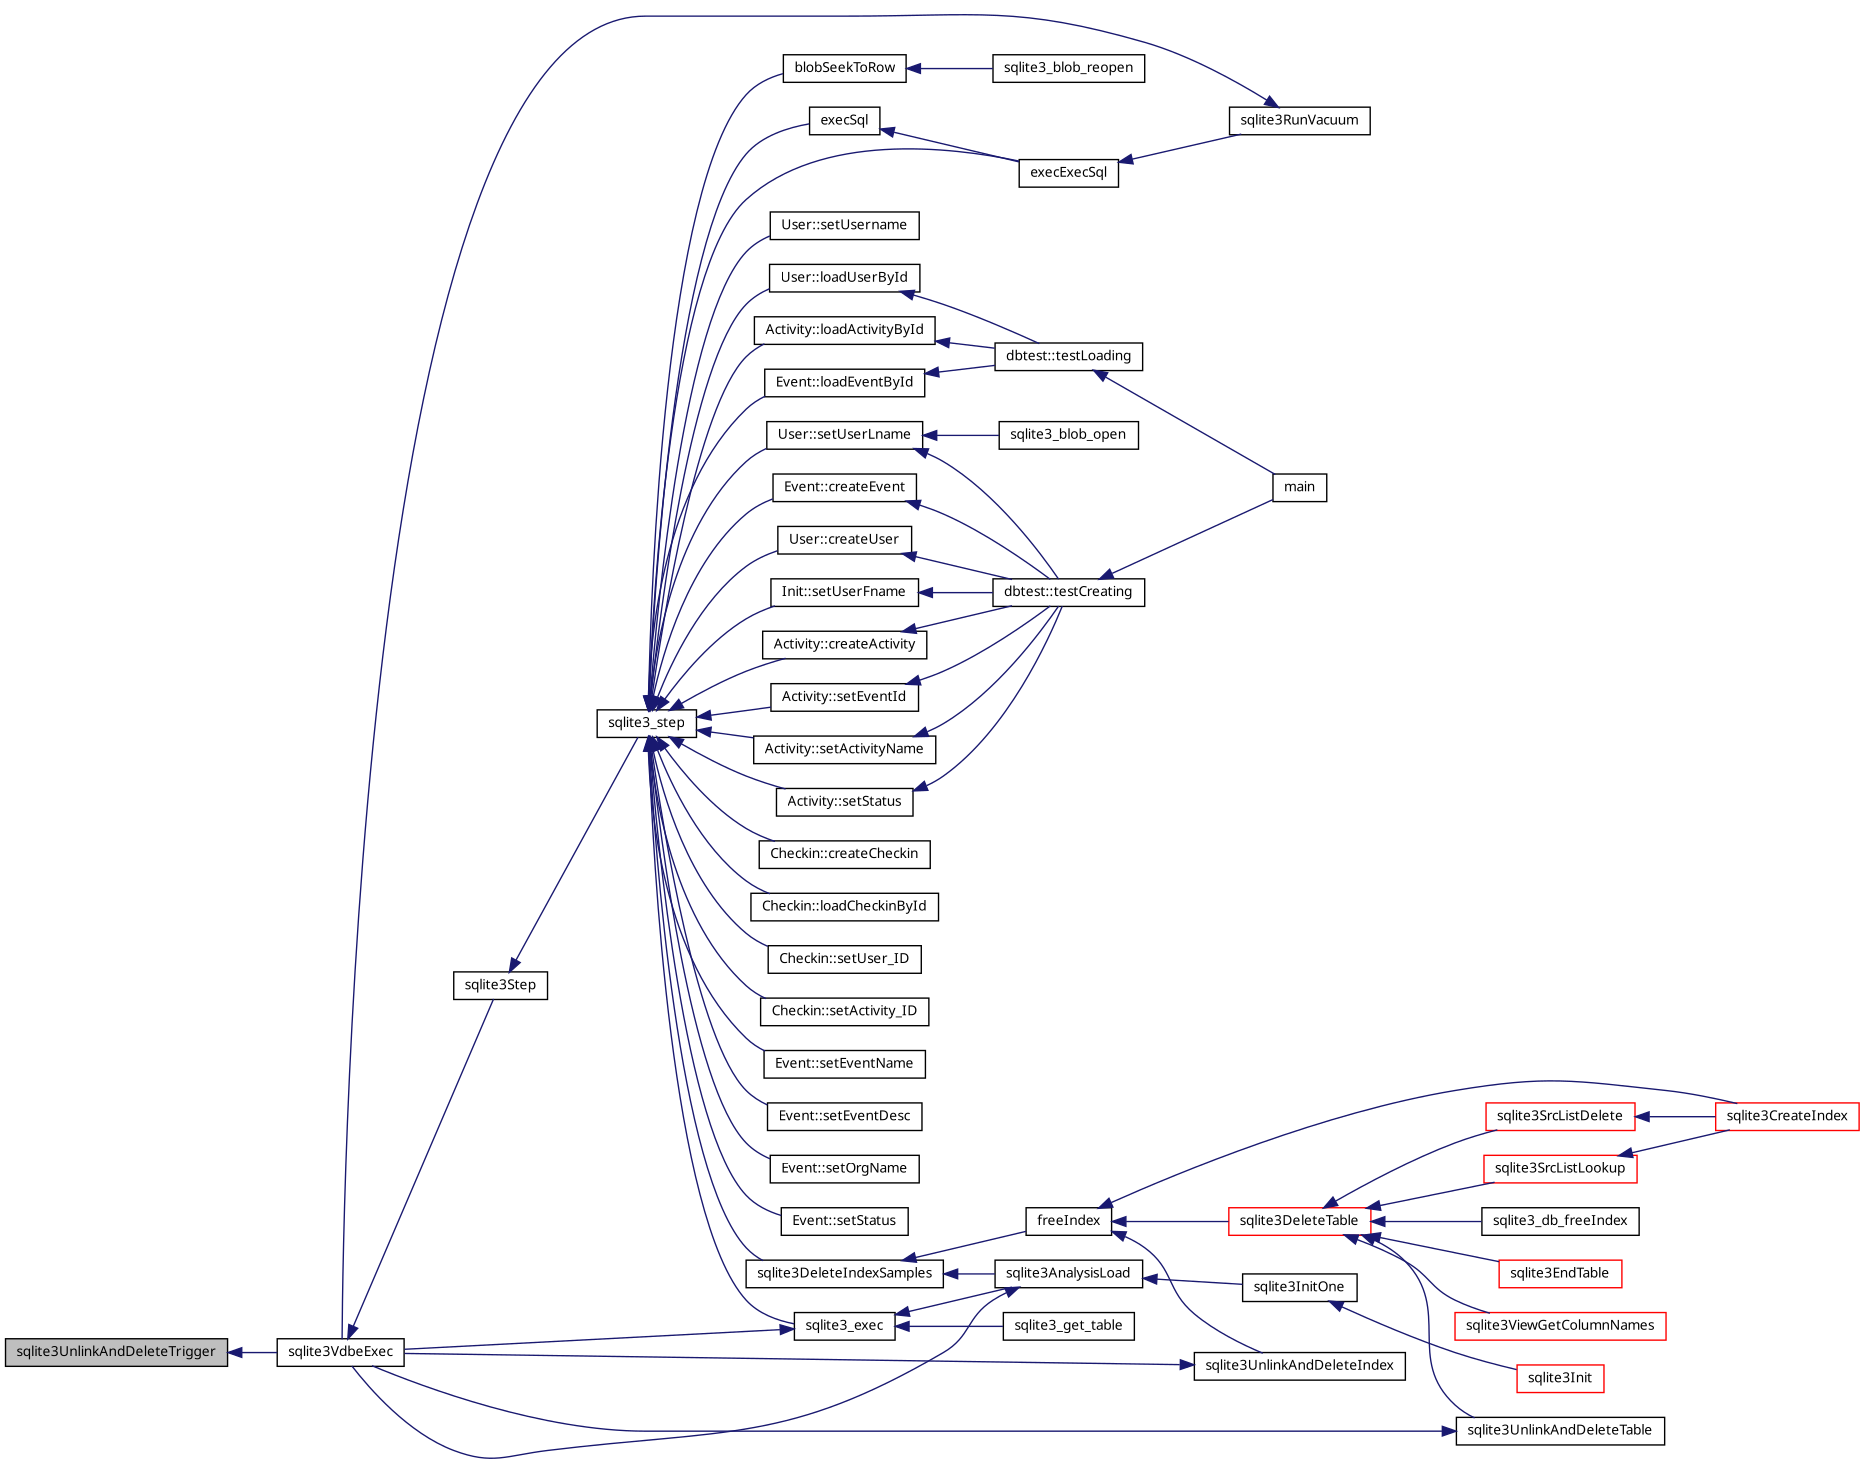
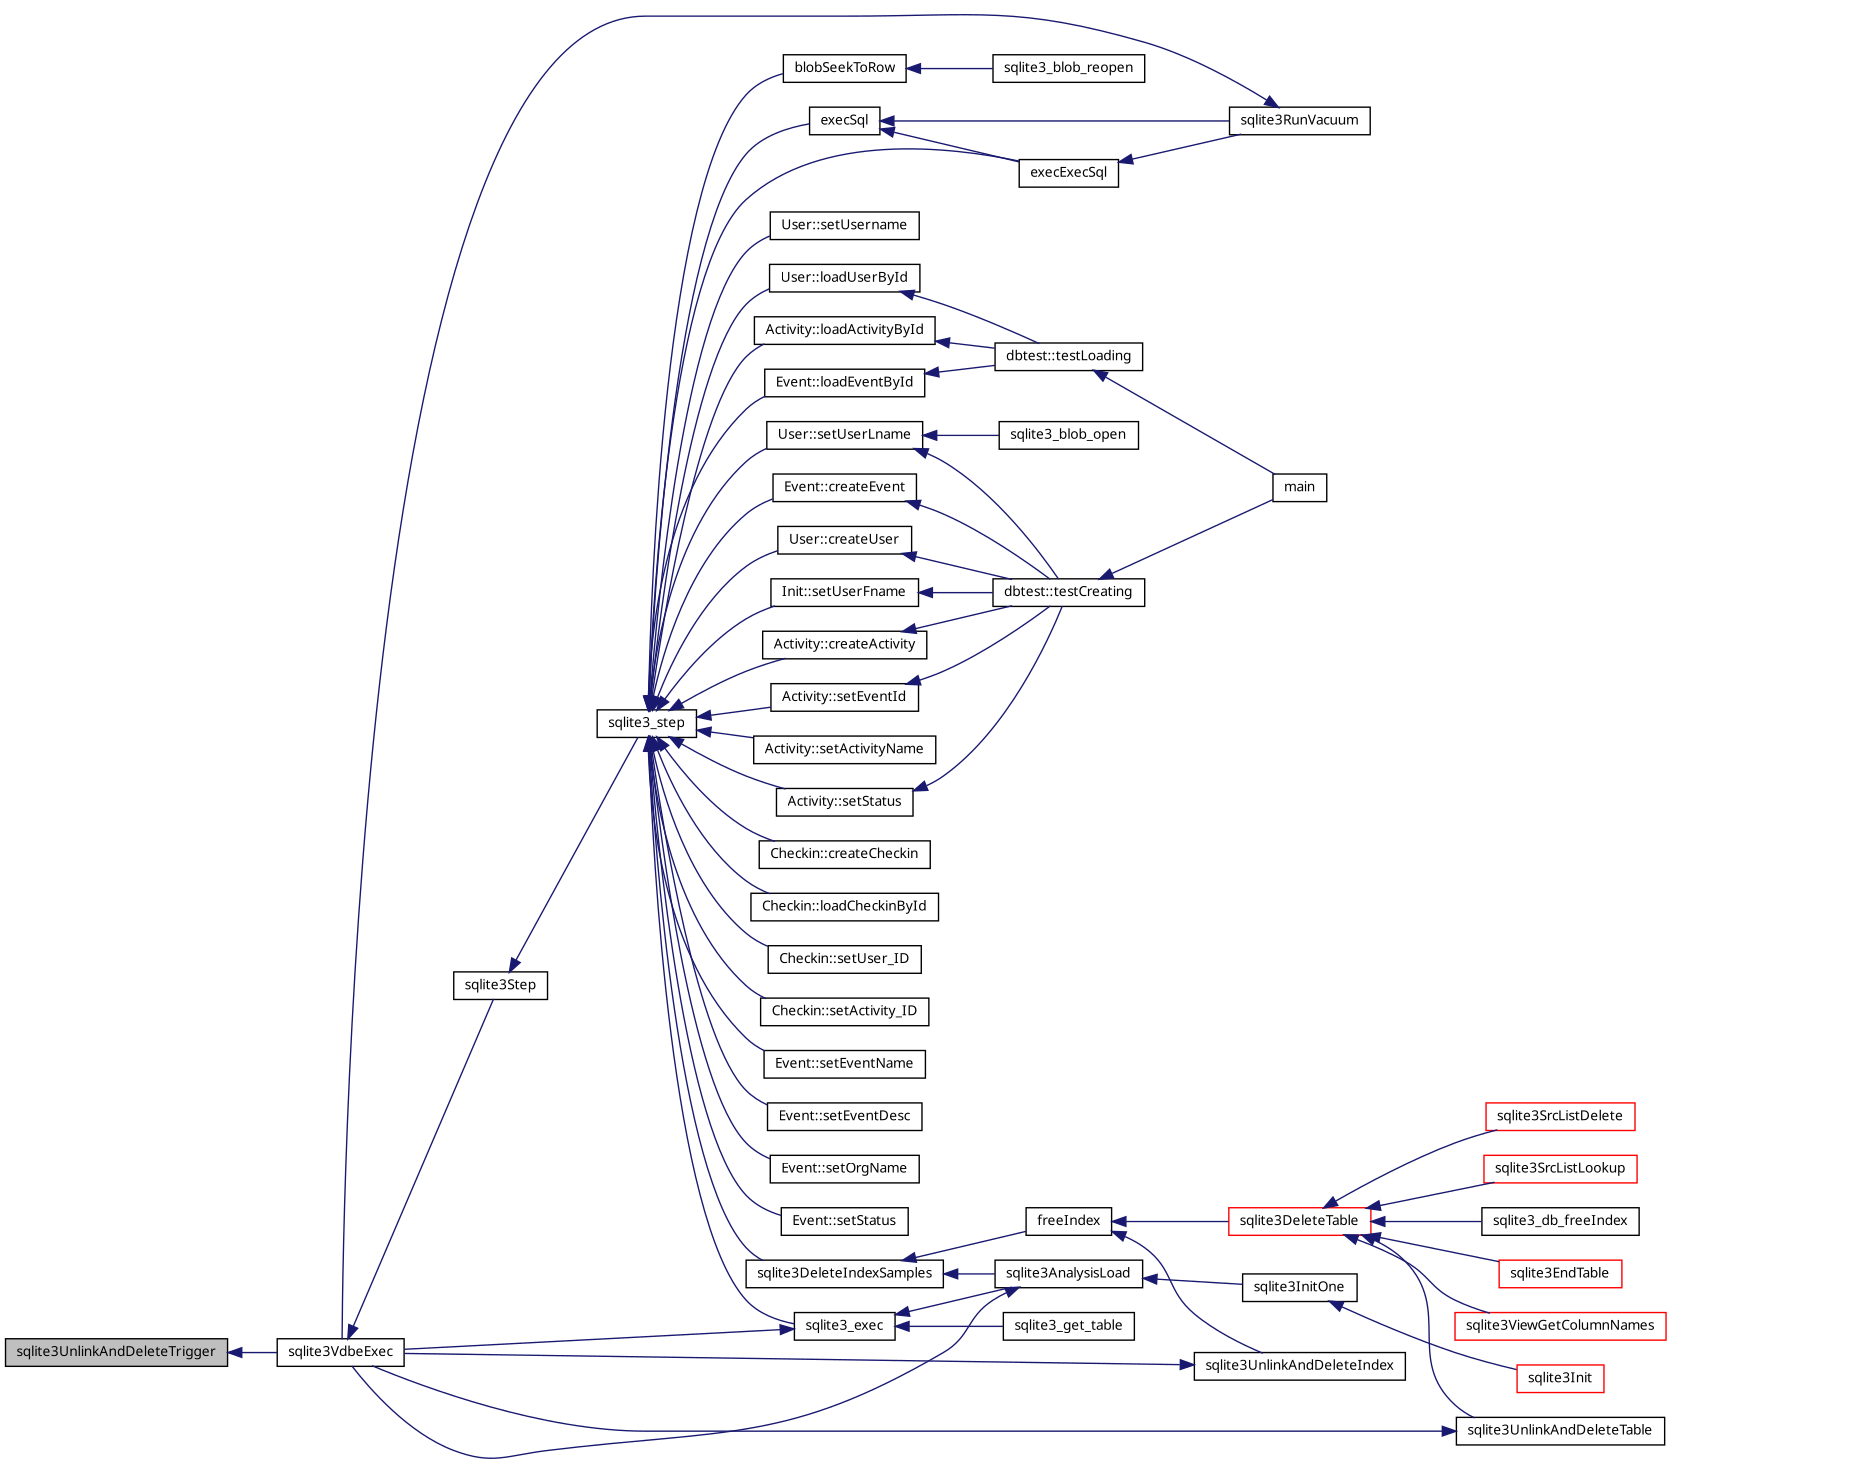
none -> (1062, 121)
(1001, 677) -> none
(1787, 1117) -> none
